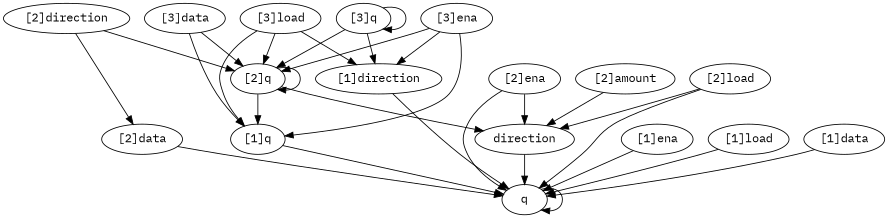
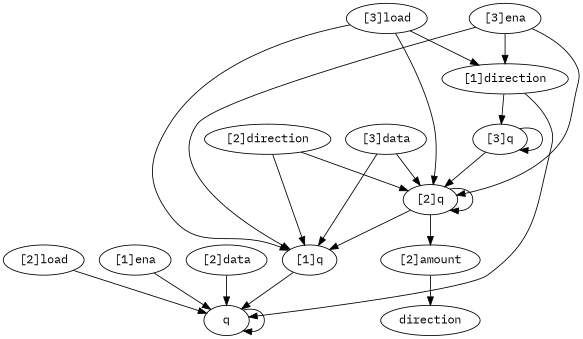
(369, 41) -> (503, 105)
(102, 75) -> (287, 196)
(525, 79) -> none
(634, 108) -> none
(378, 110) -> (430, 226)
(749, 139) -> none
(844, 139) -> none
(525, 165) -> none
